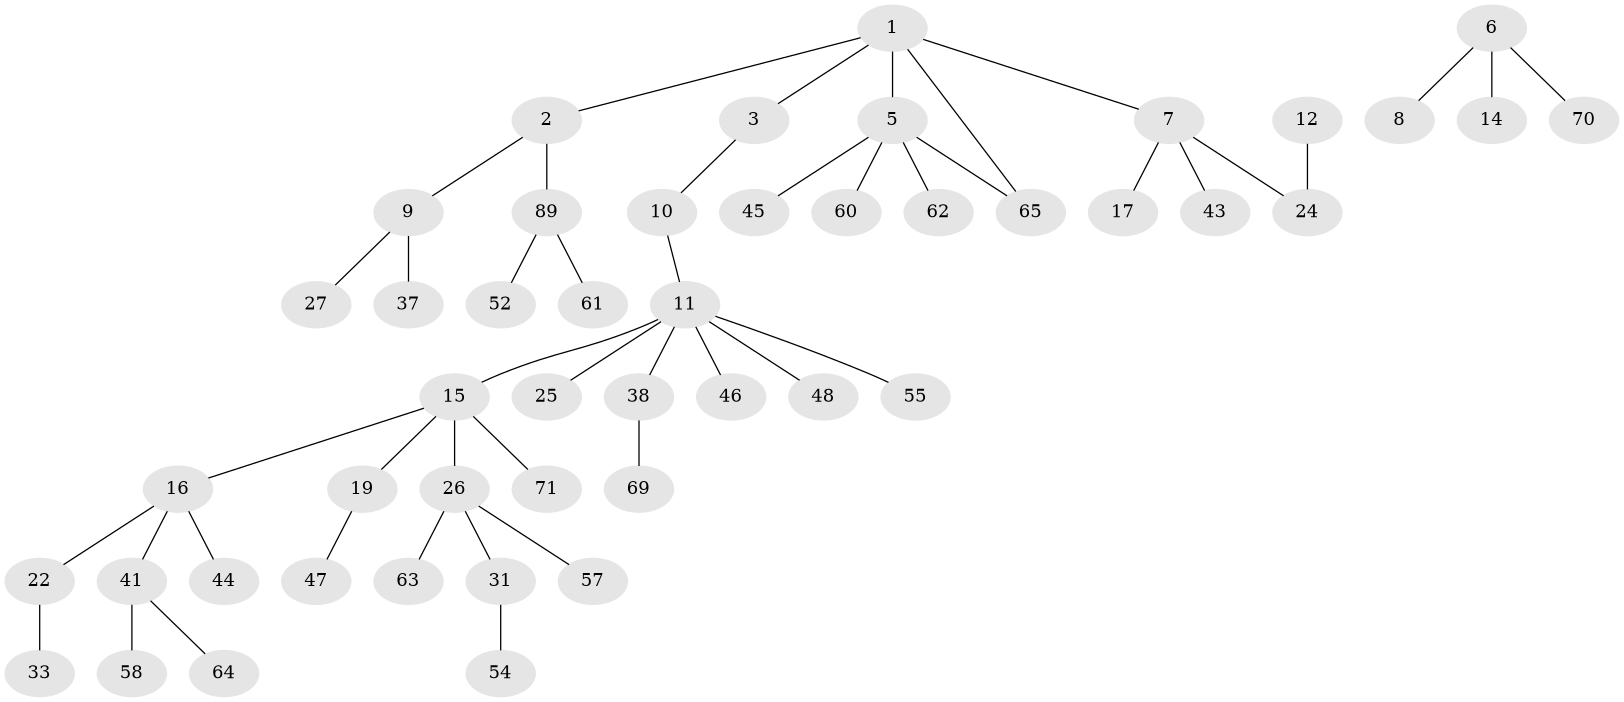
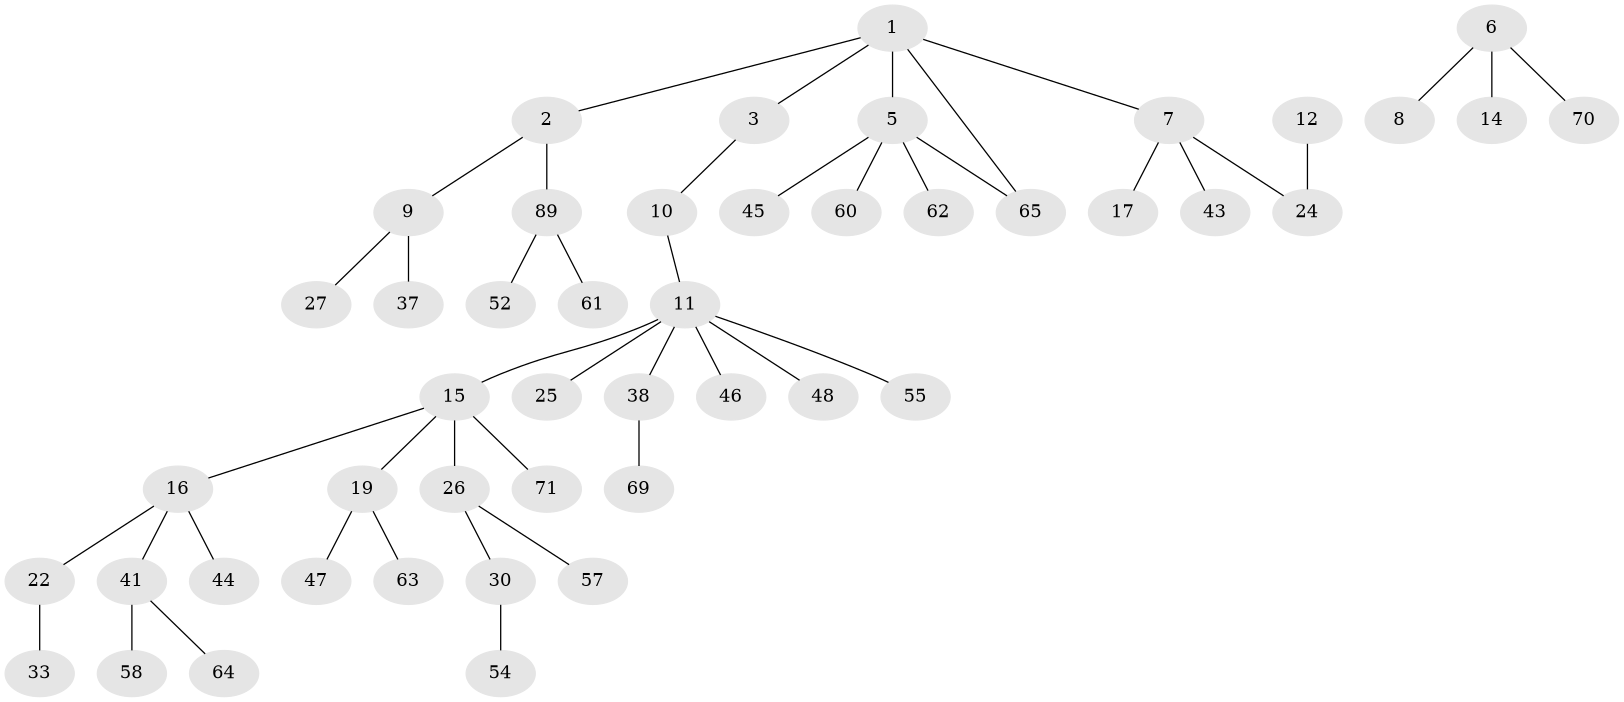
(432, 535) -> (385, 535)
(501, 581) -> (501, 581)
